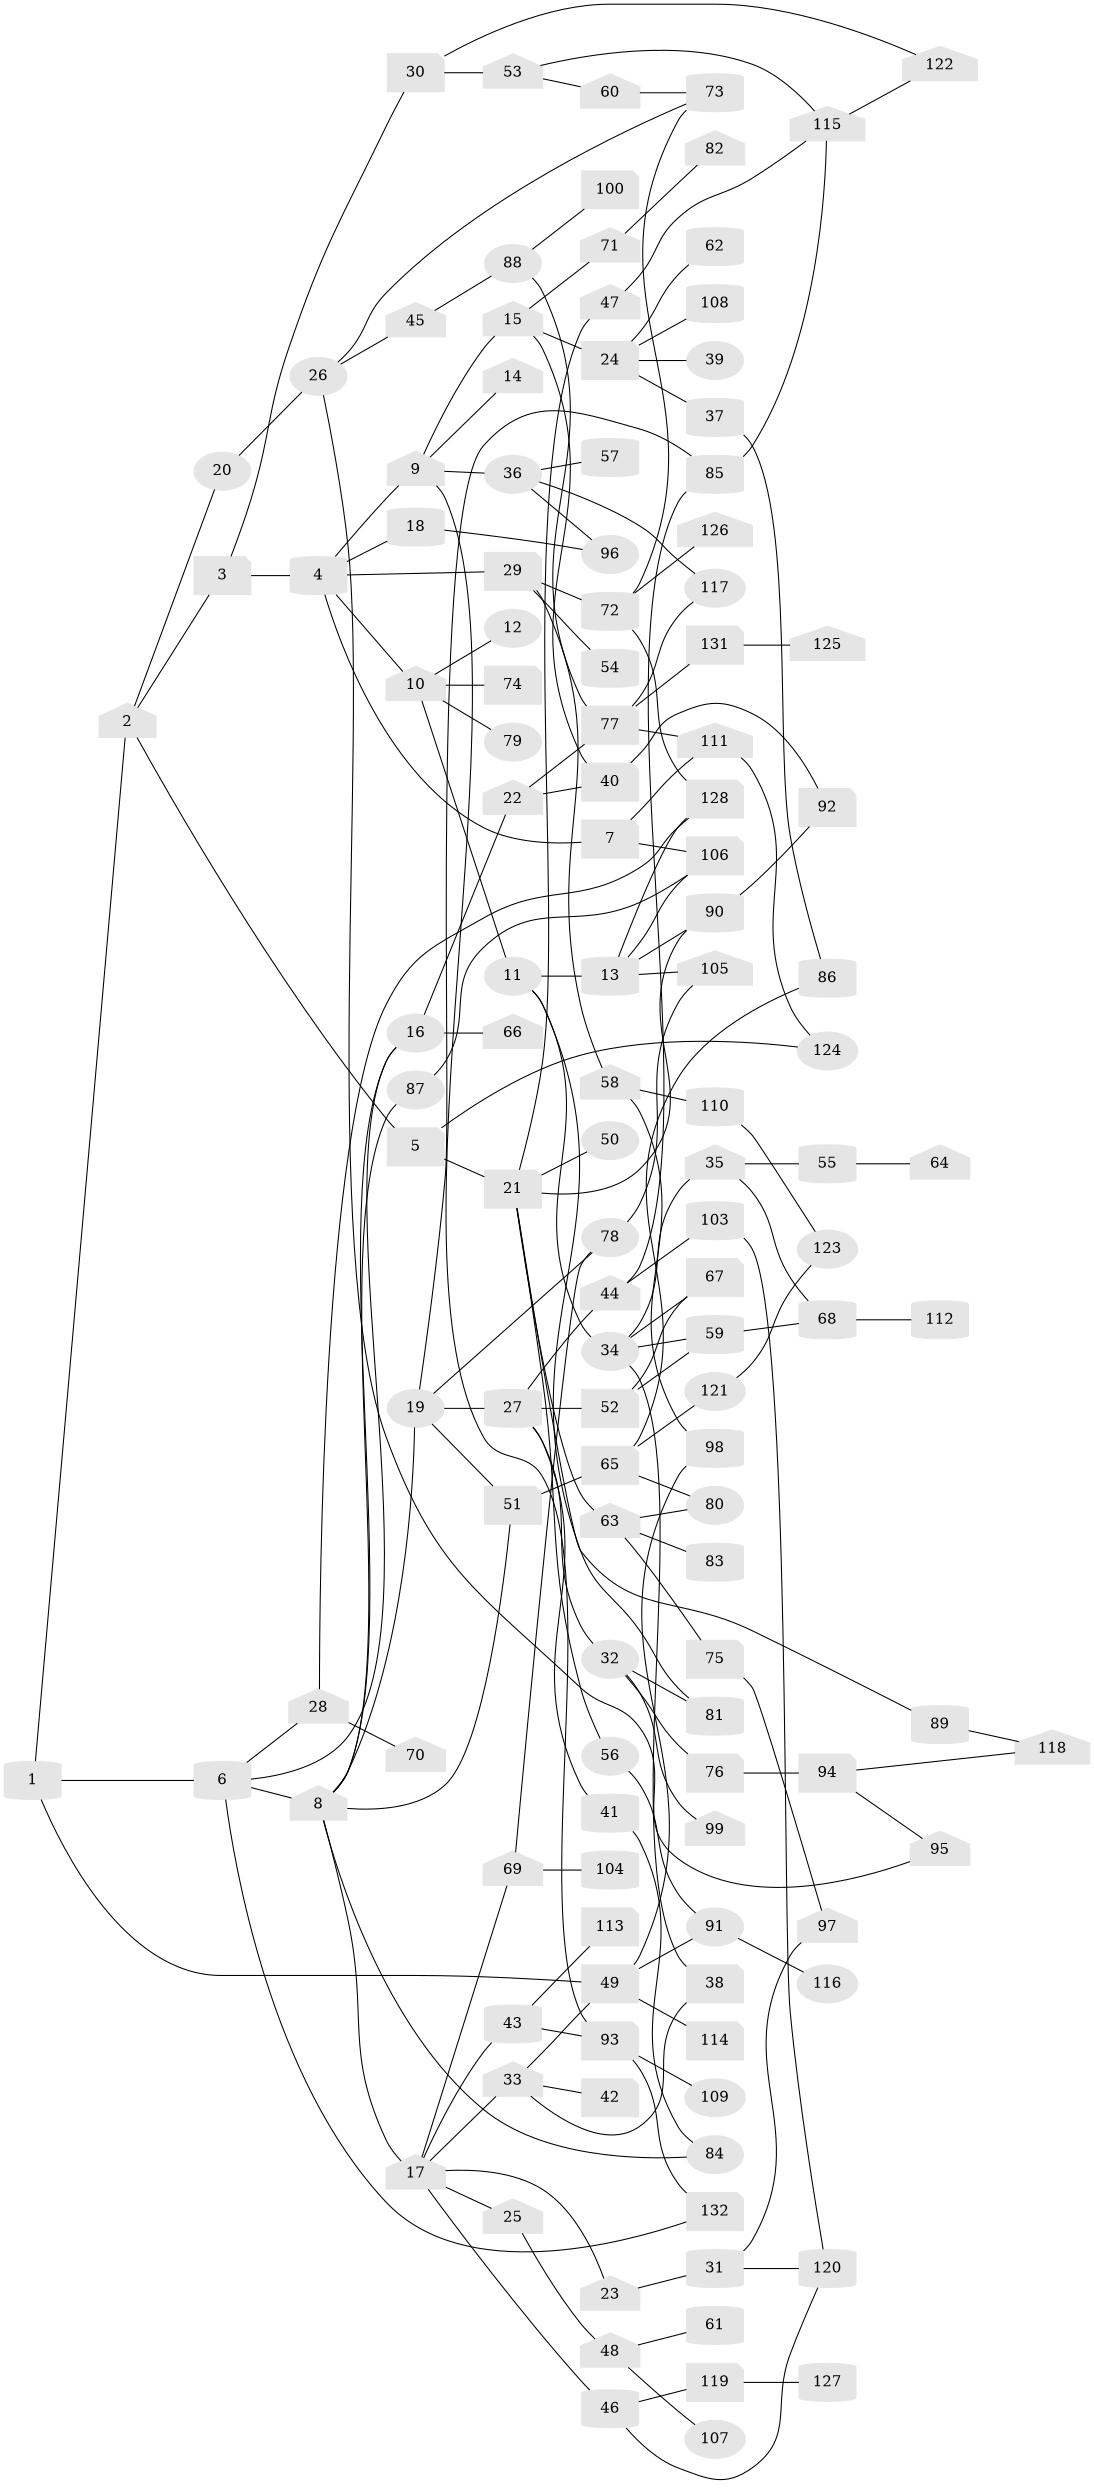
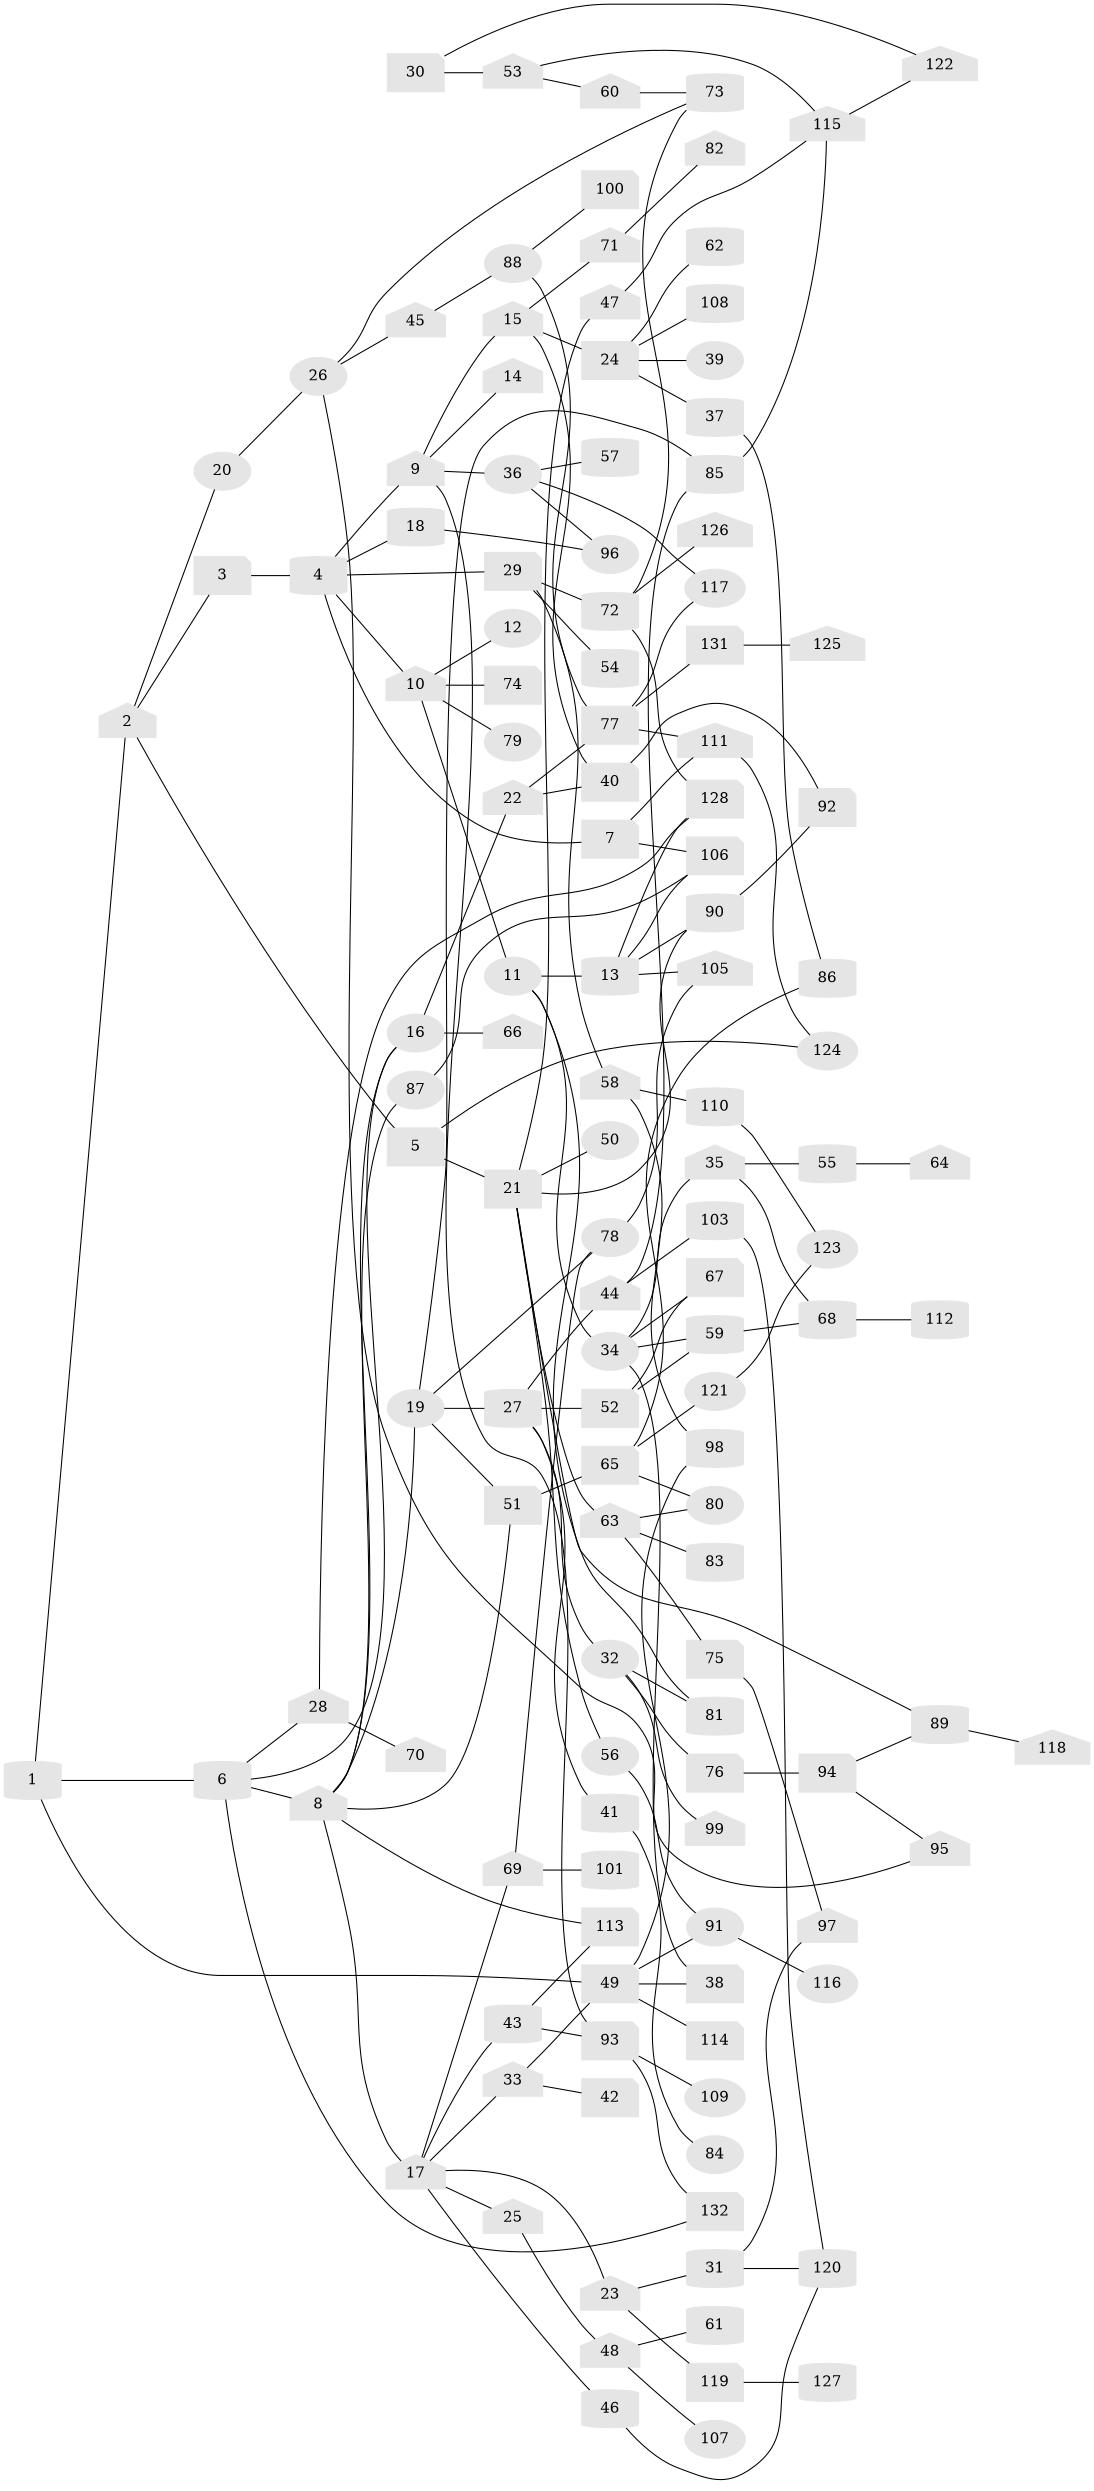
(300, 318) -> none
(936, 1761) -> (884, 1749)
(610, 1870) -> (610, 1870)
(441, 2066) -> (456, 1886)
(646, 2121) -> (664, 1984)
(669, 2394) -> (654, 2333)
